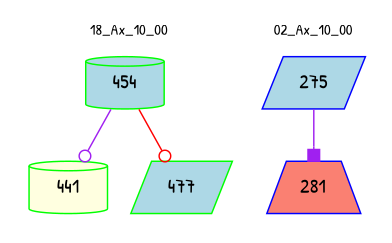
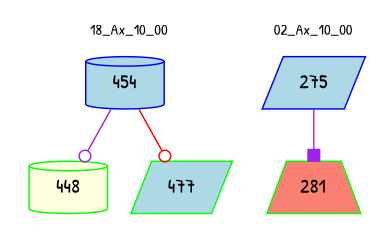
(125, 83) -> (125, 83)
(68, 187) -> (68, 187)
(314, 187) -> (314, 187)
